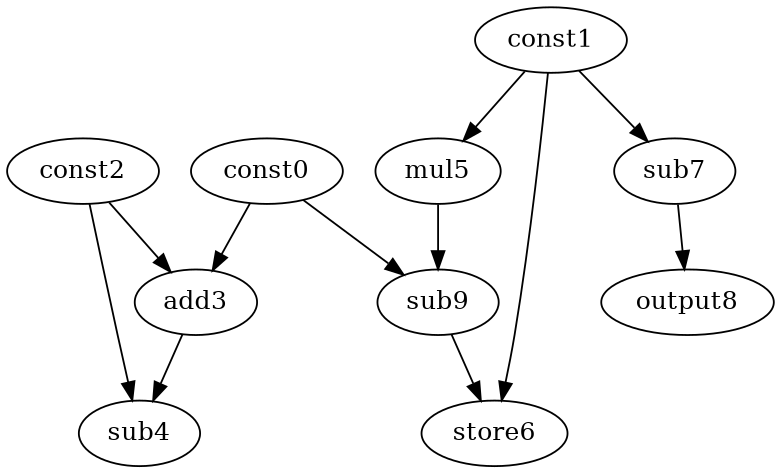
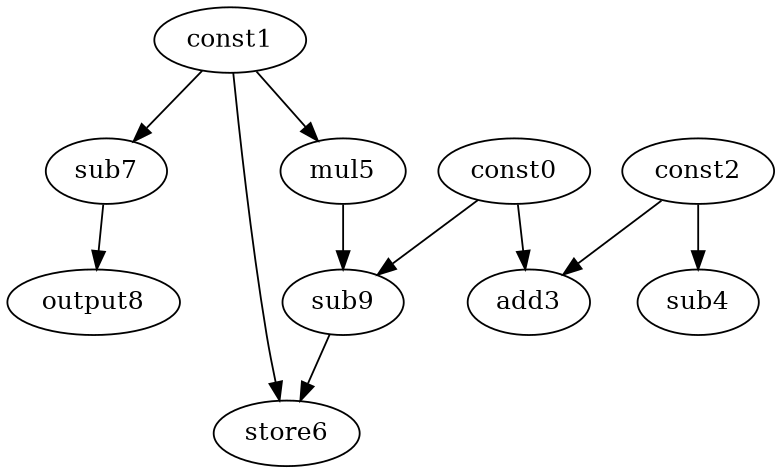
(172, 359) -> none
